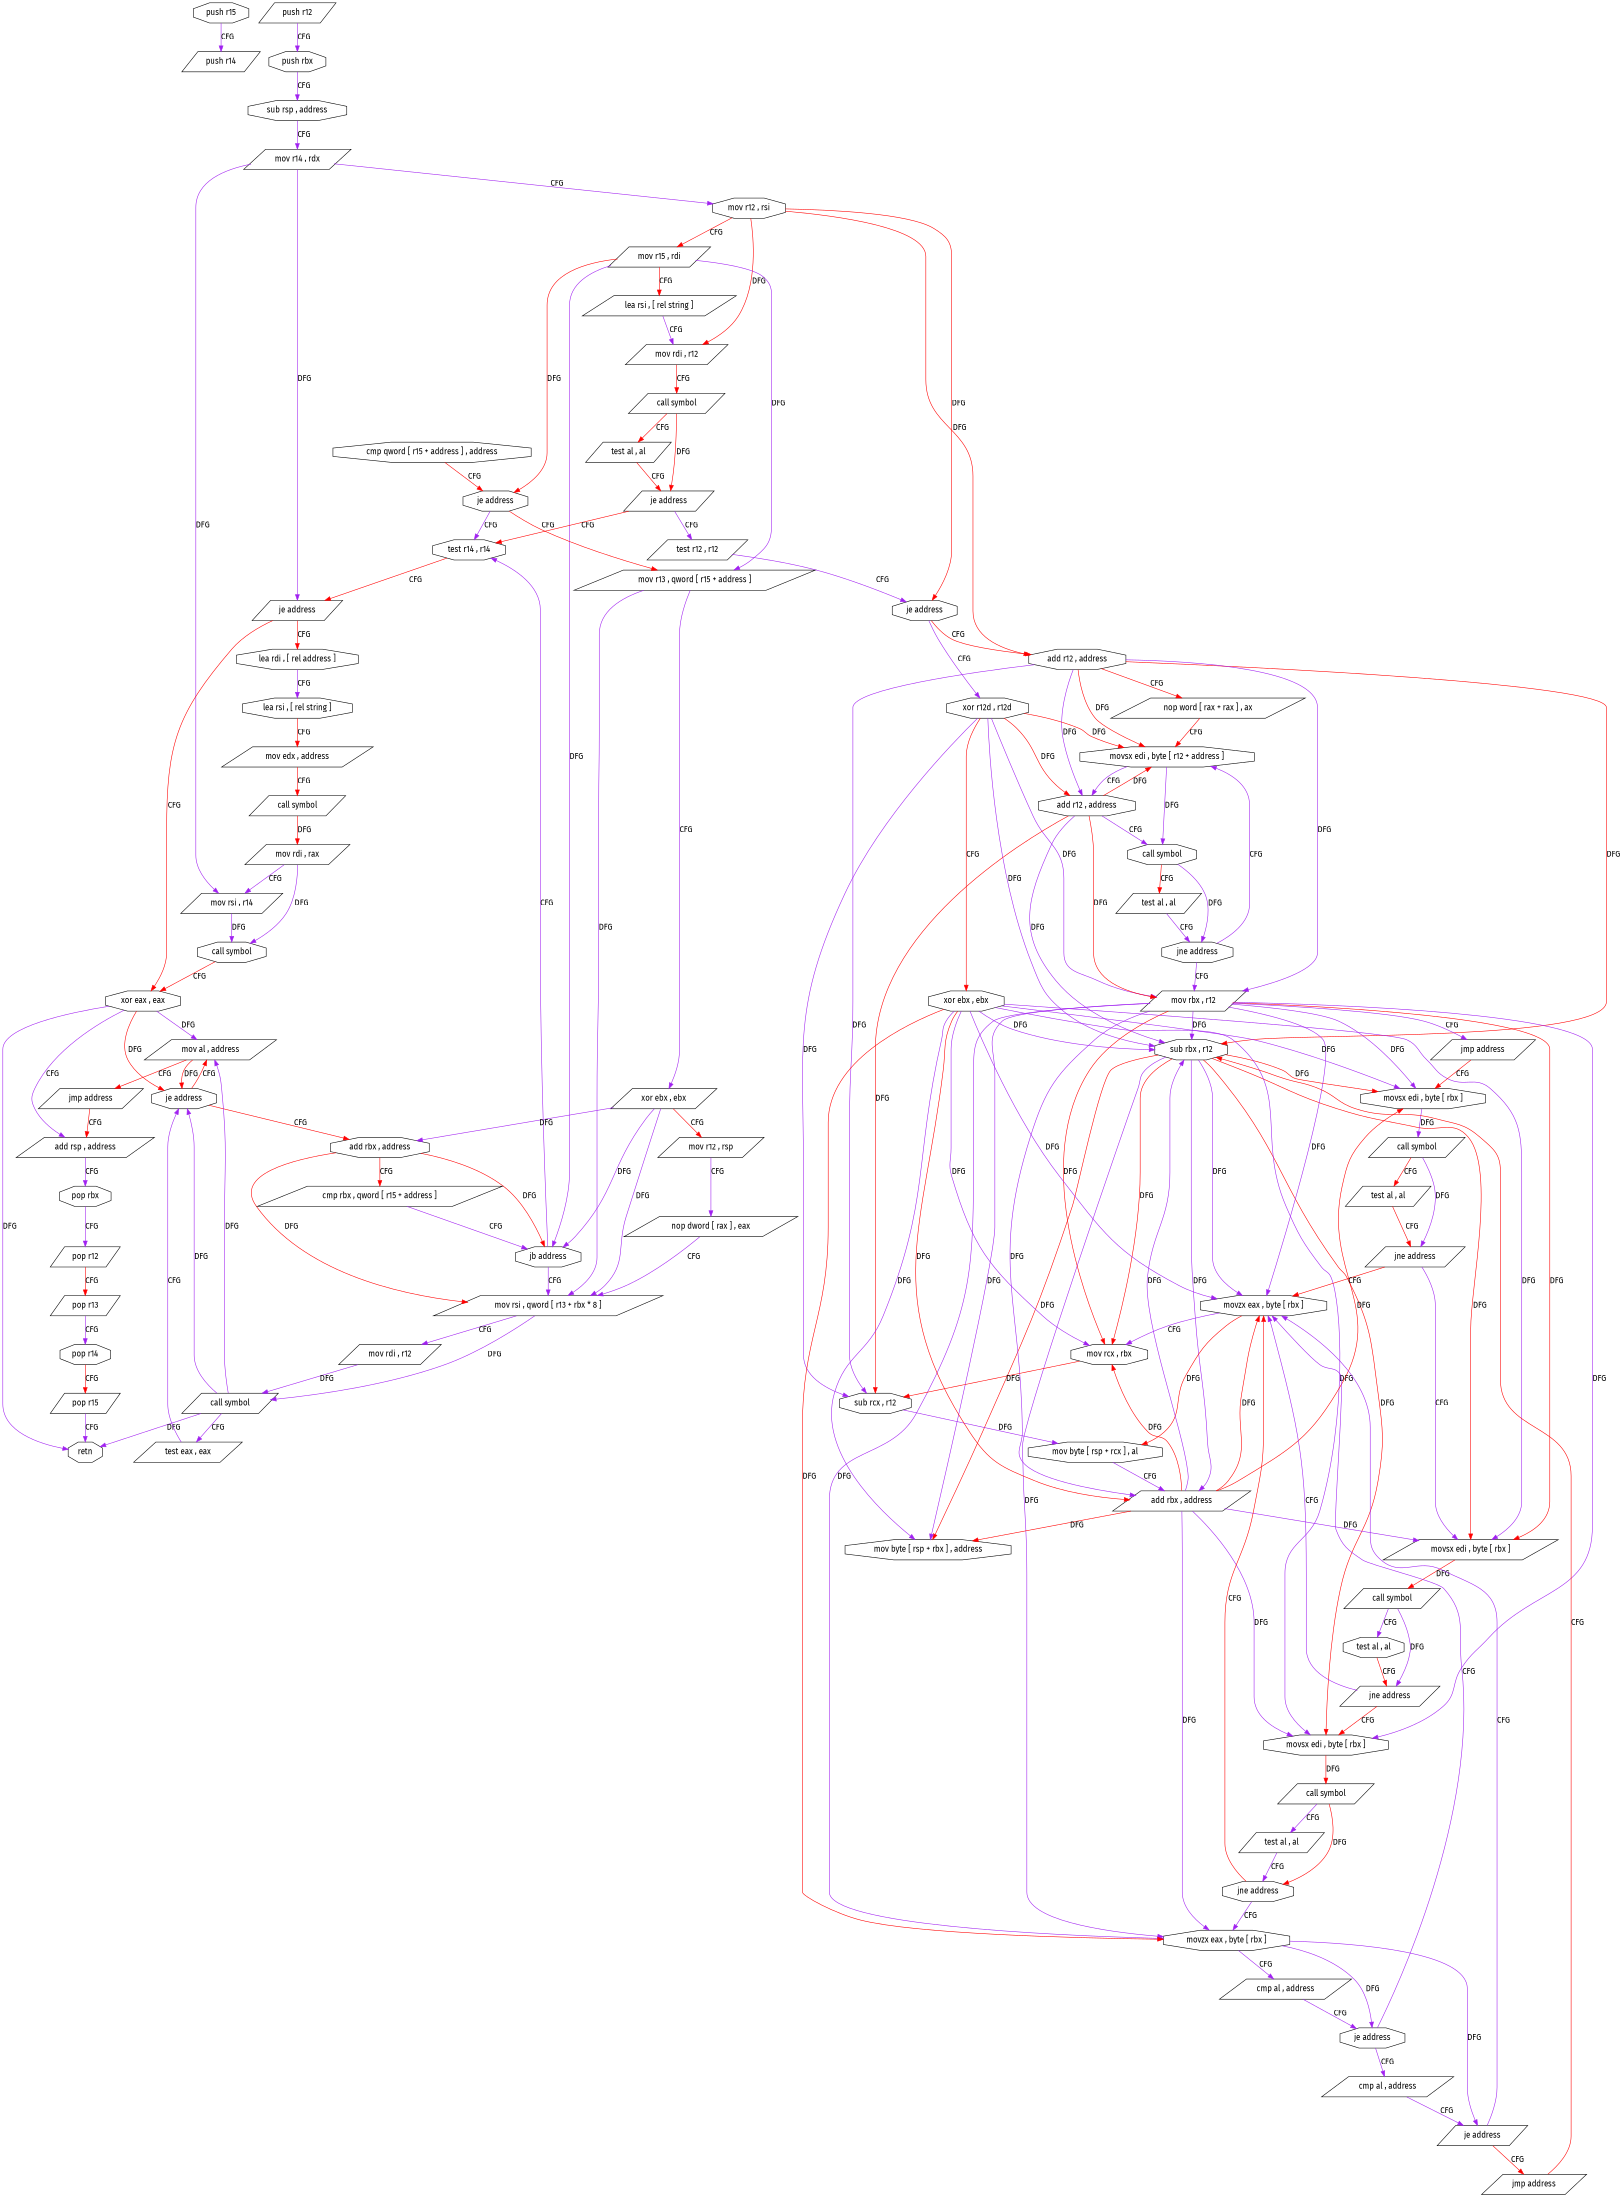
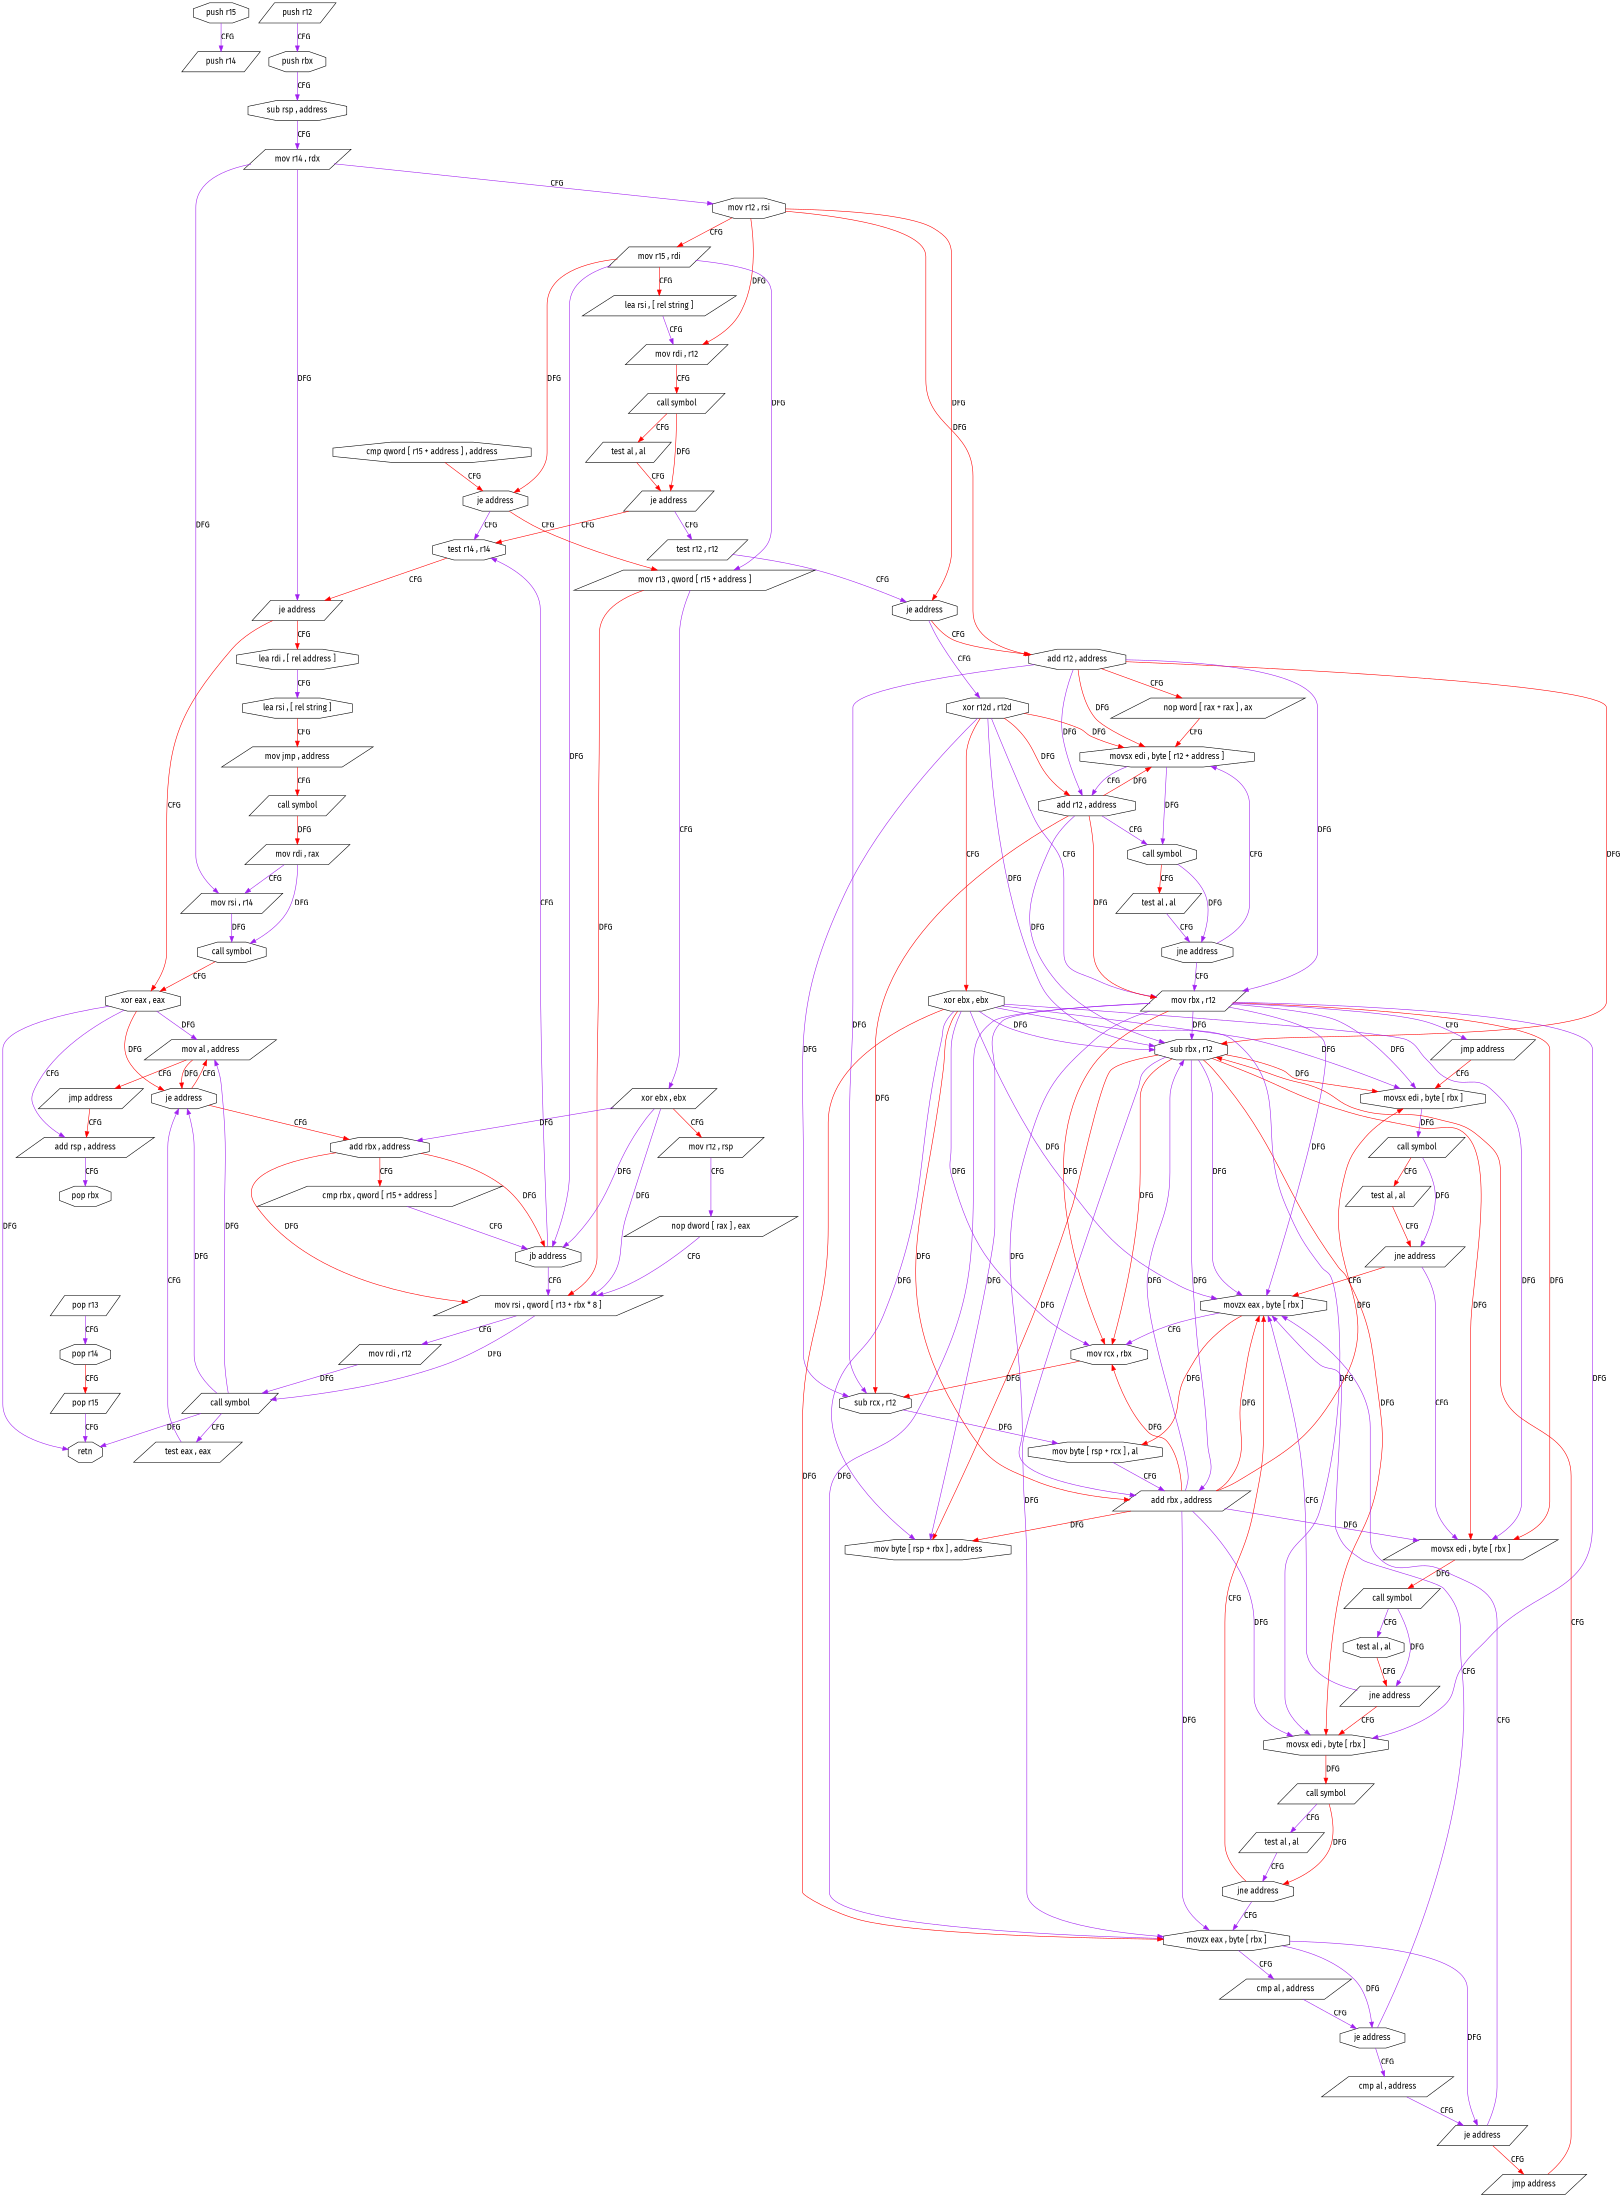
(297, 757) -> (297, 757)
(1069, 855) -> (1069, 855)
(599, 935) -> (599, 935)
(85, 1257) -> none
